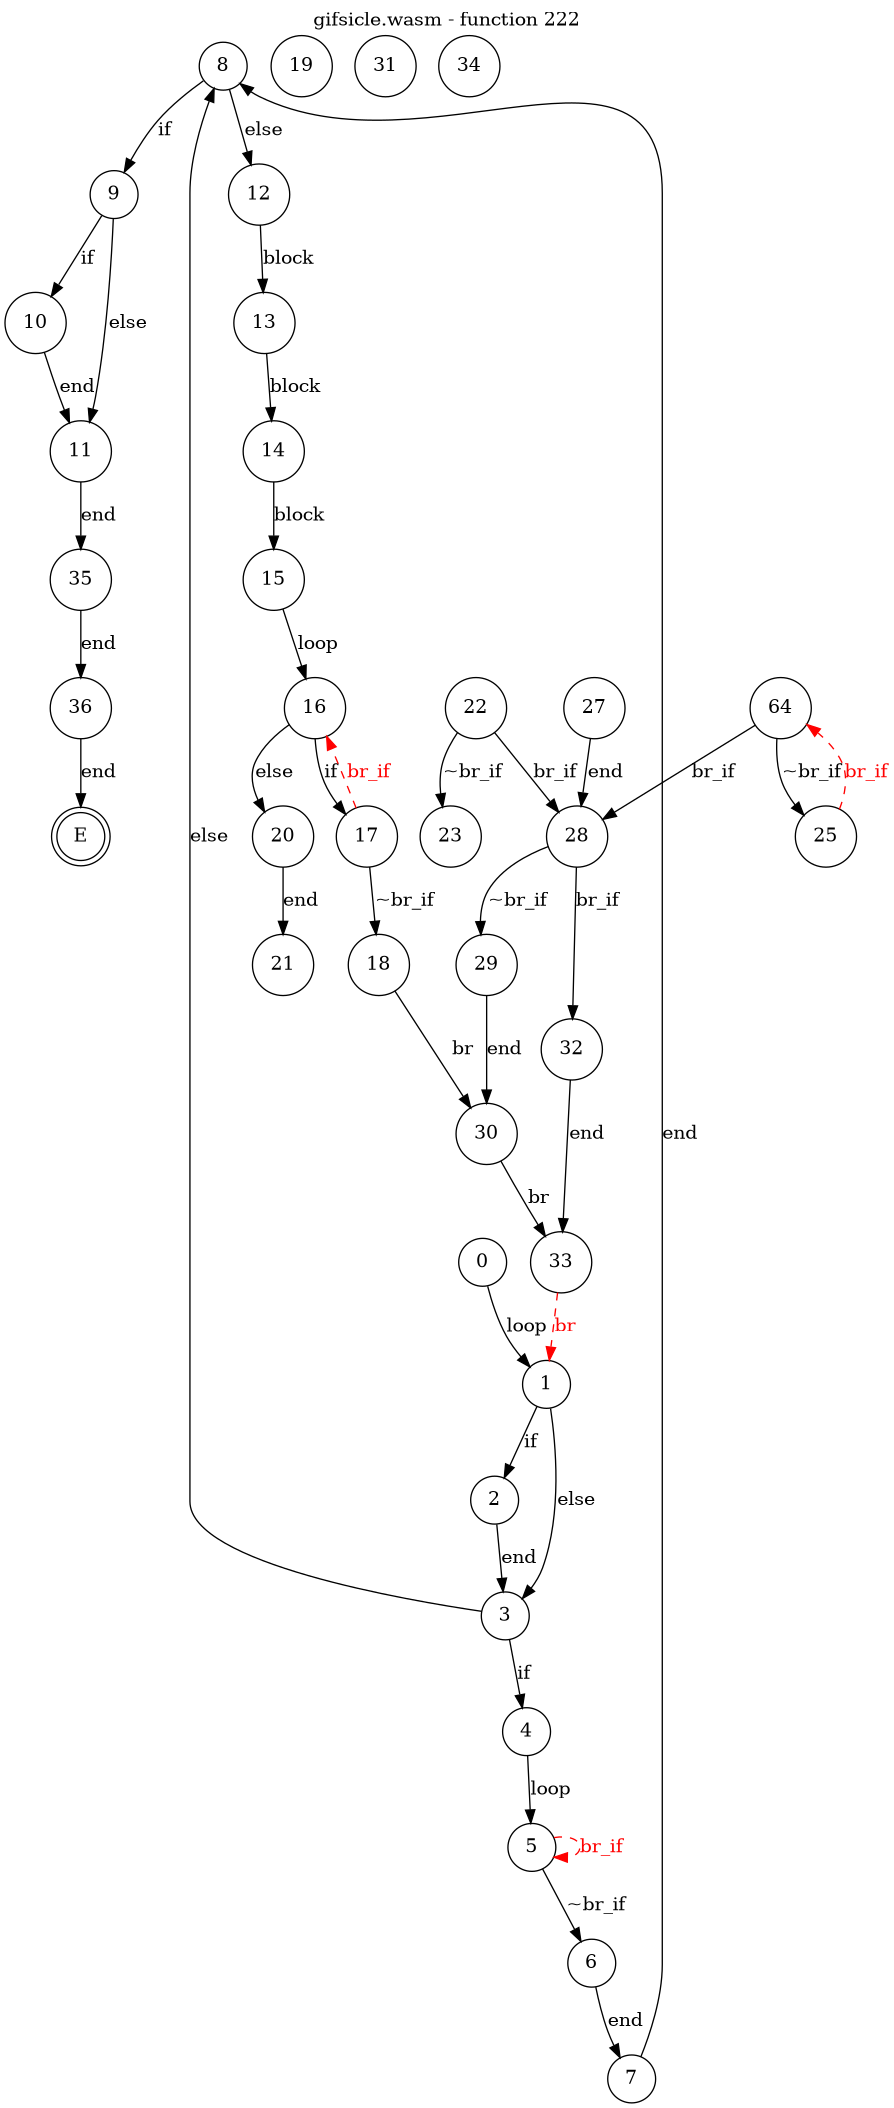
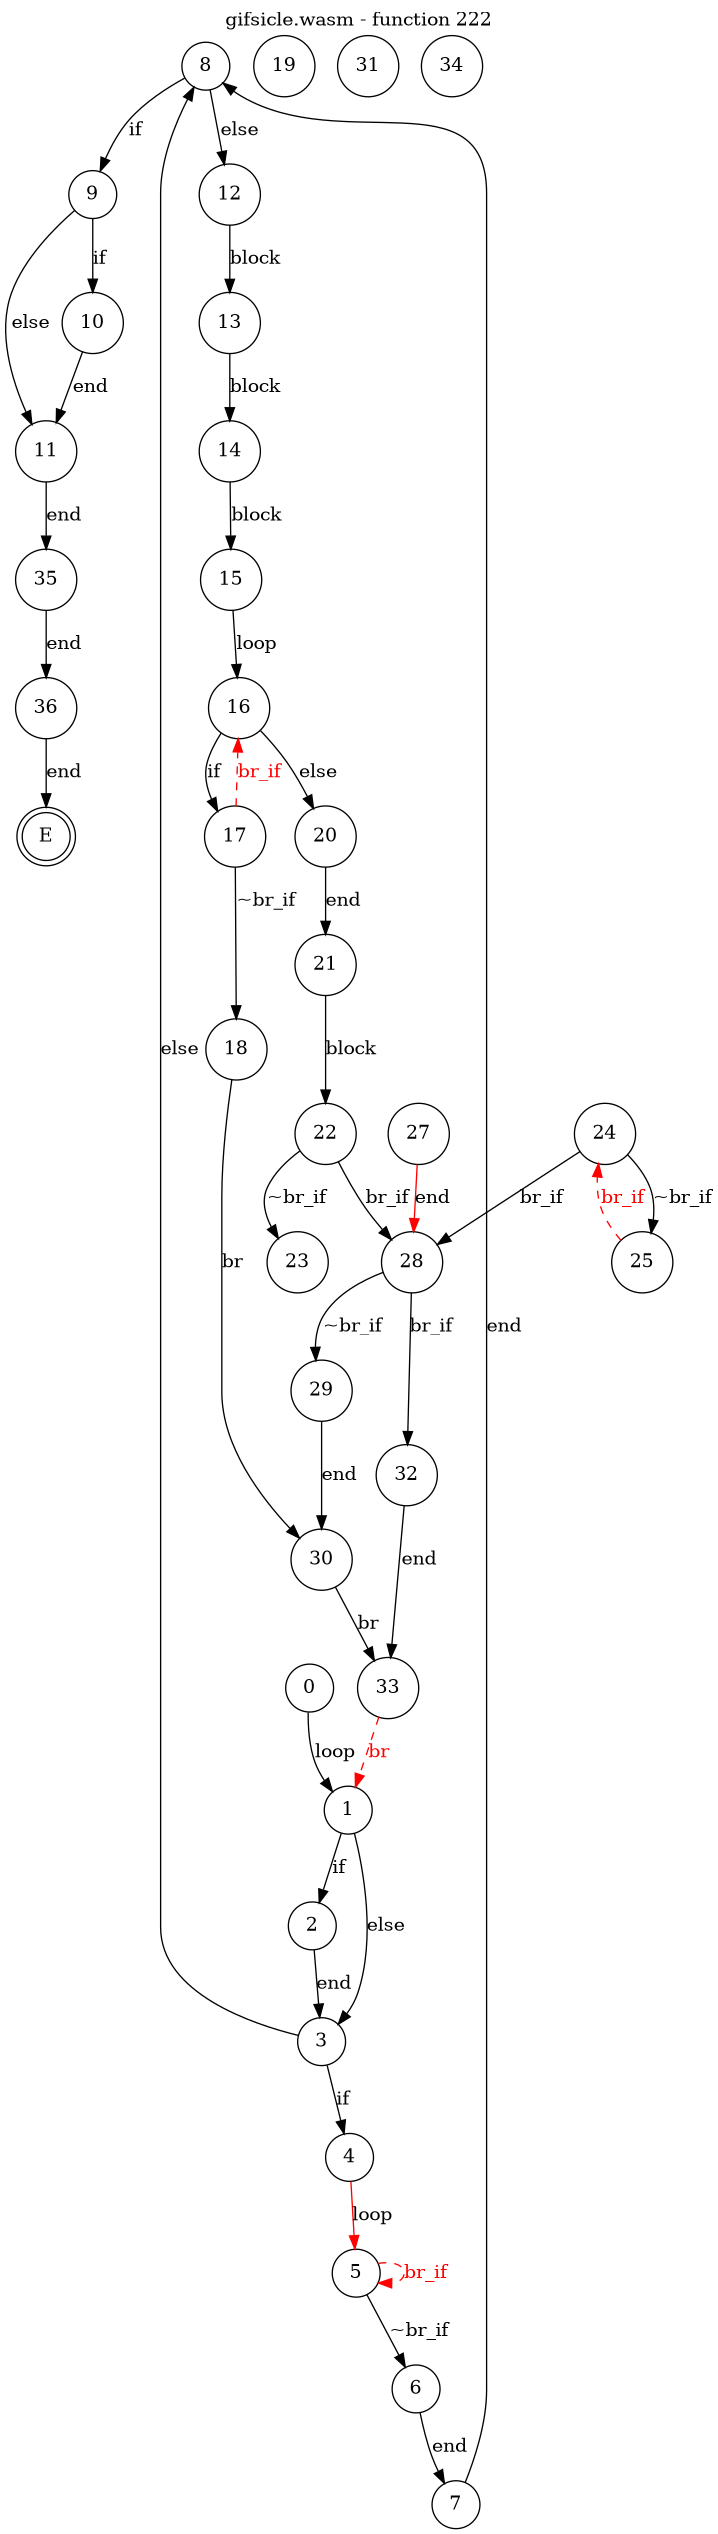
(781, 708) -> (605, 1134)
(587, 766) -> (416, 1191)
none -> (326, 1043)
(529, 1783) -> (352, 2209)
